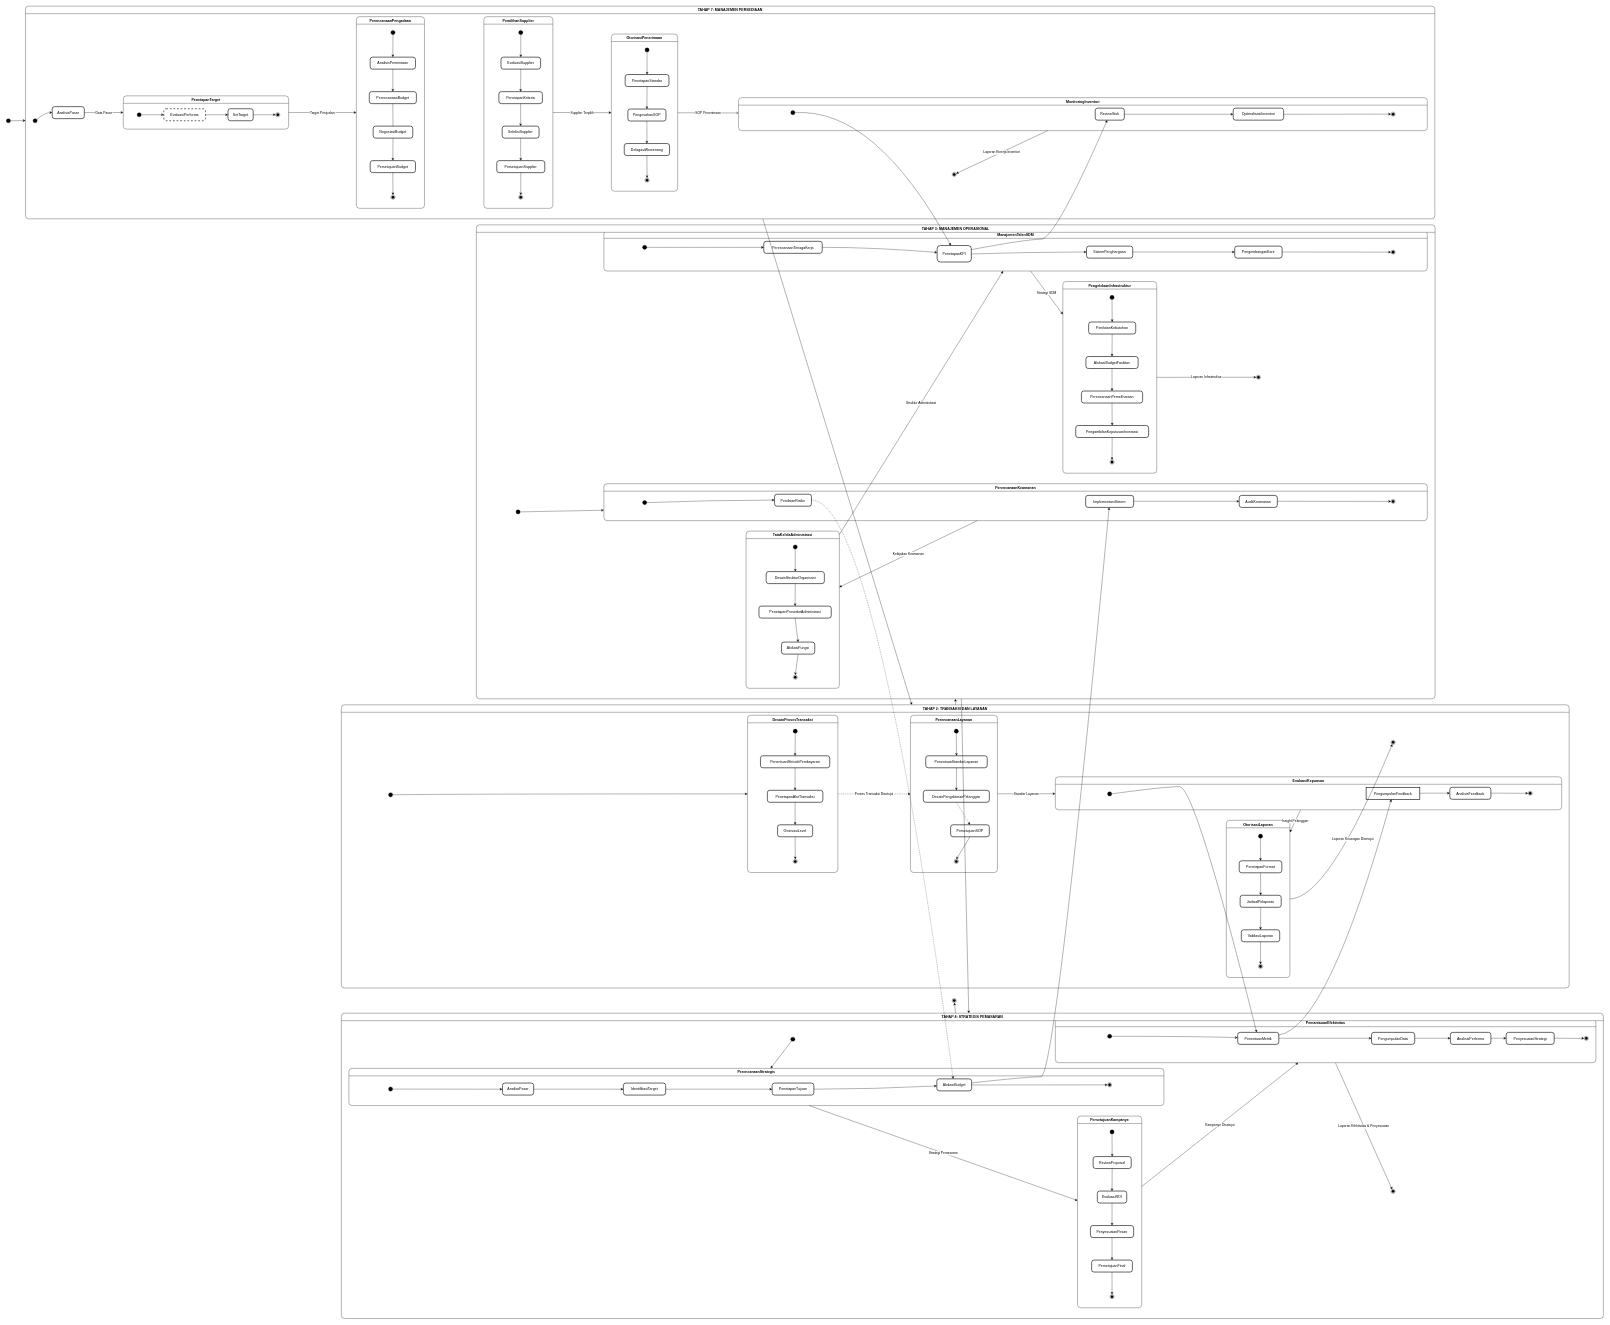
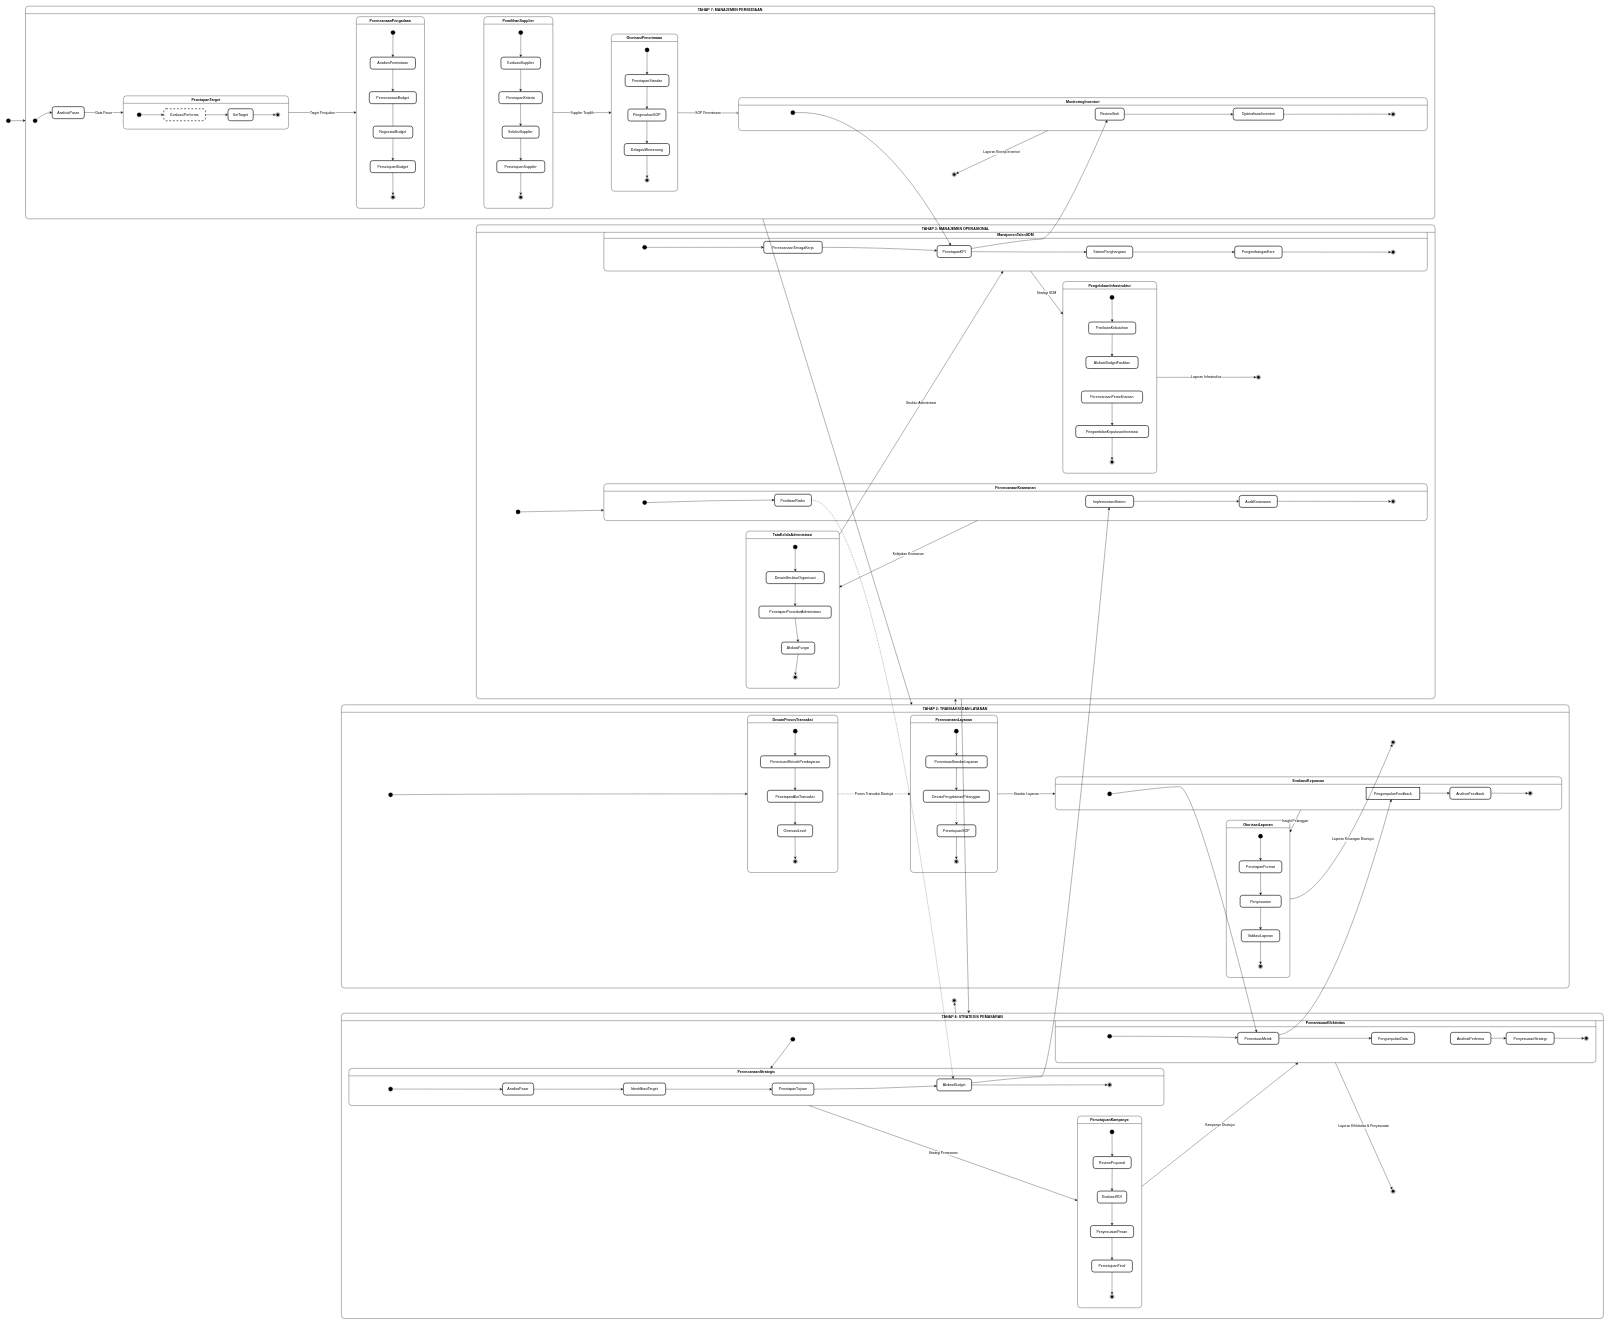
(954, 254) -> (954, 252)
(1112, 388) -> none
(970, 831) -> (956, 831)
(1260, 902) -> (1260, 902)
(1447, 1038) -> none
